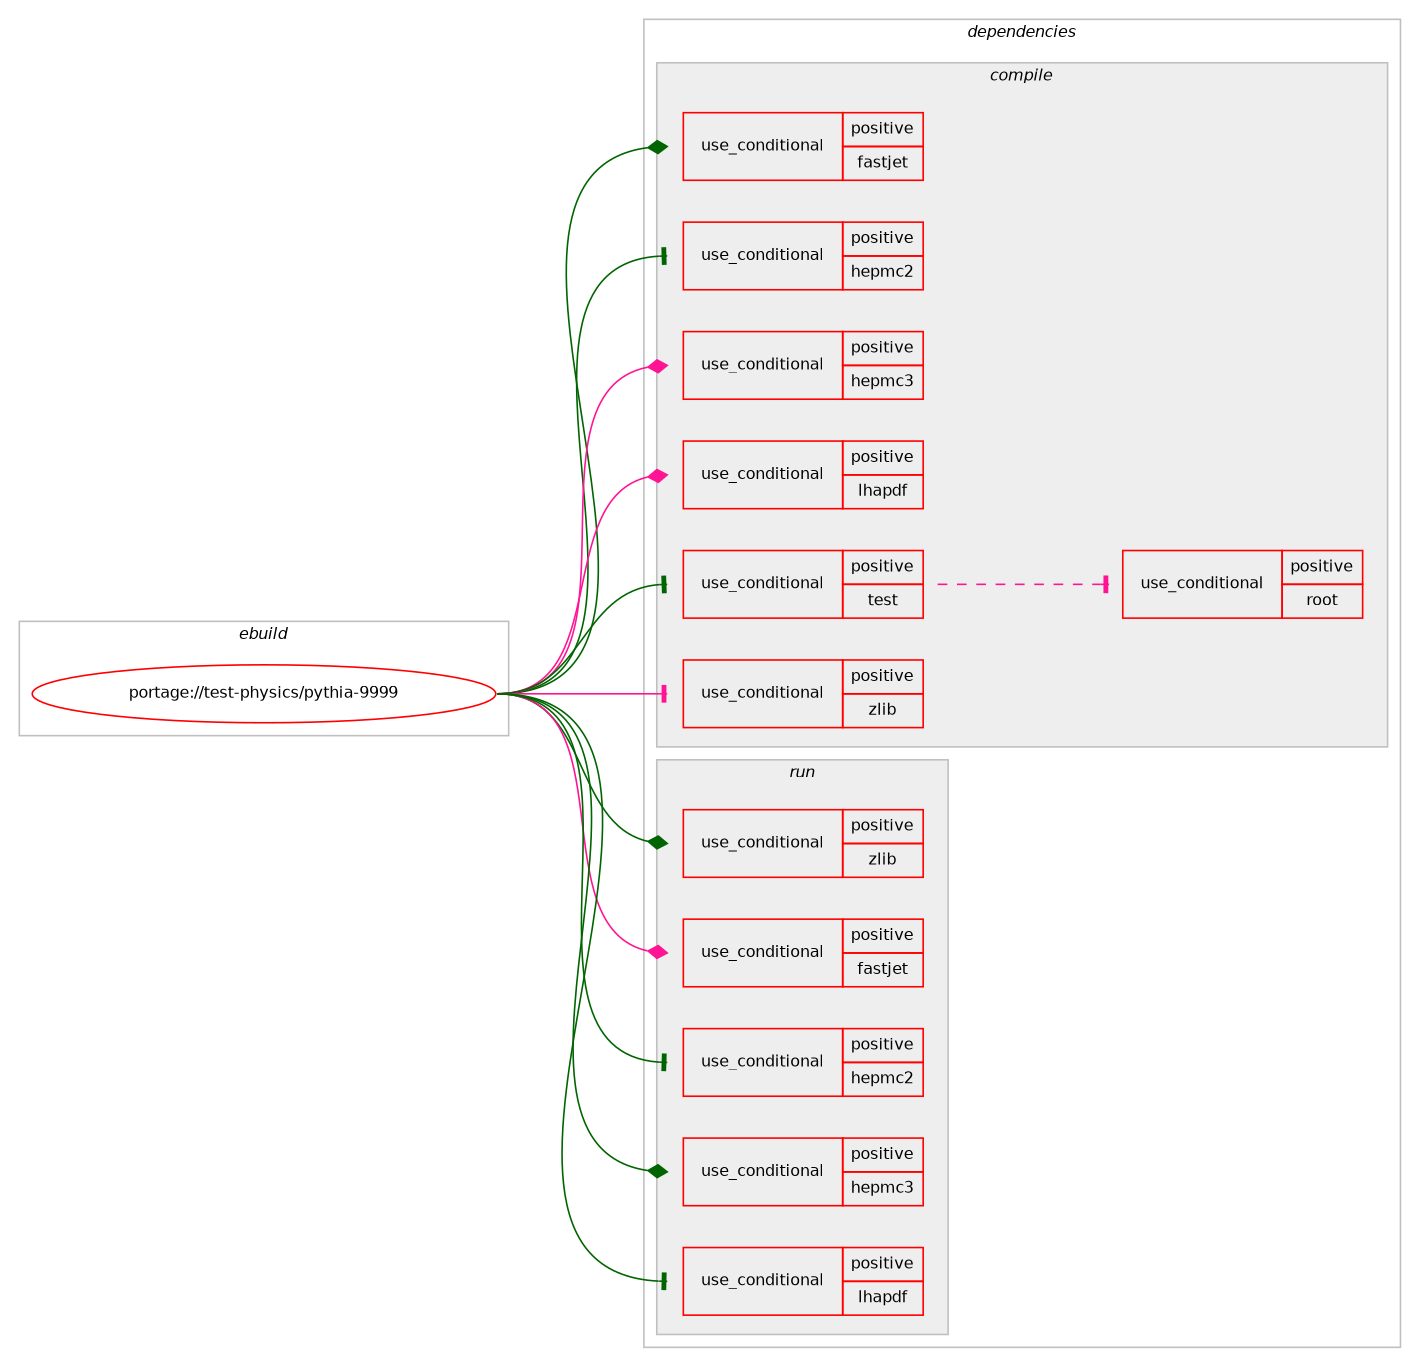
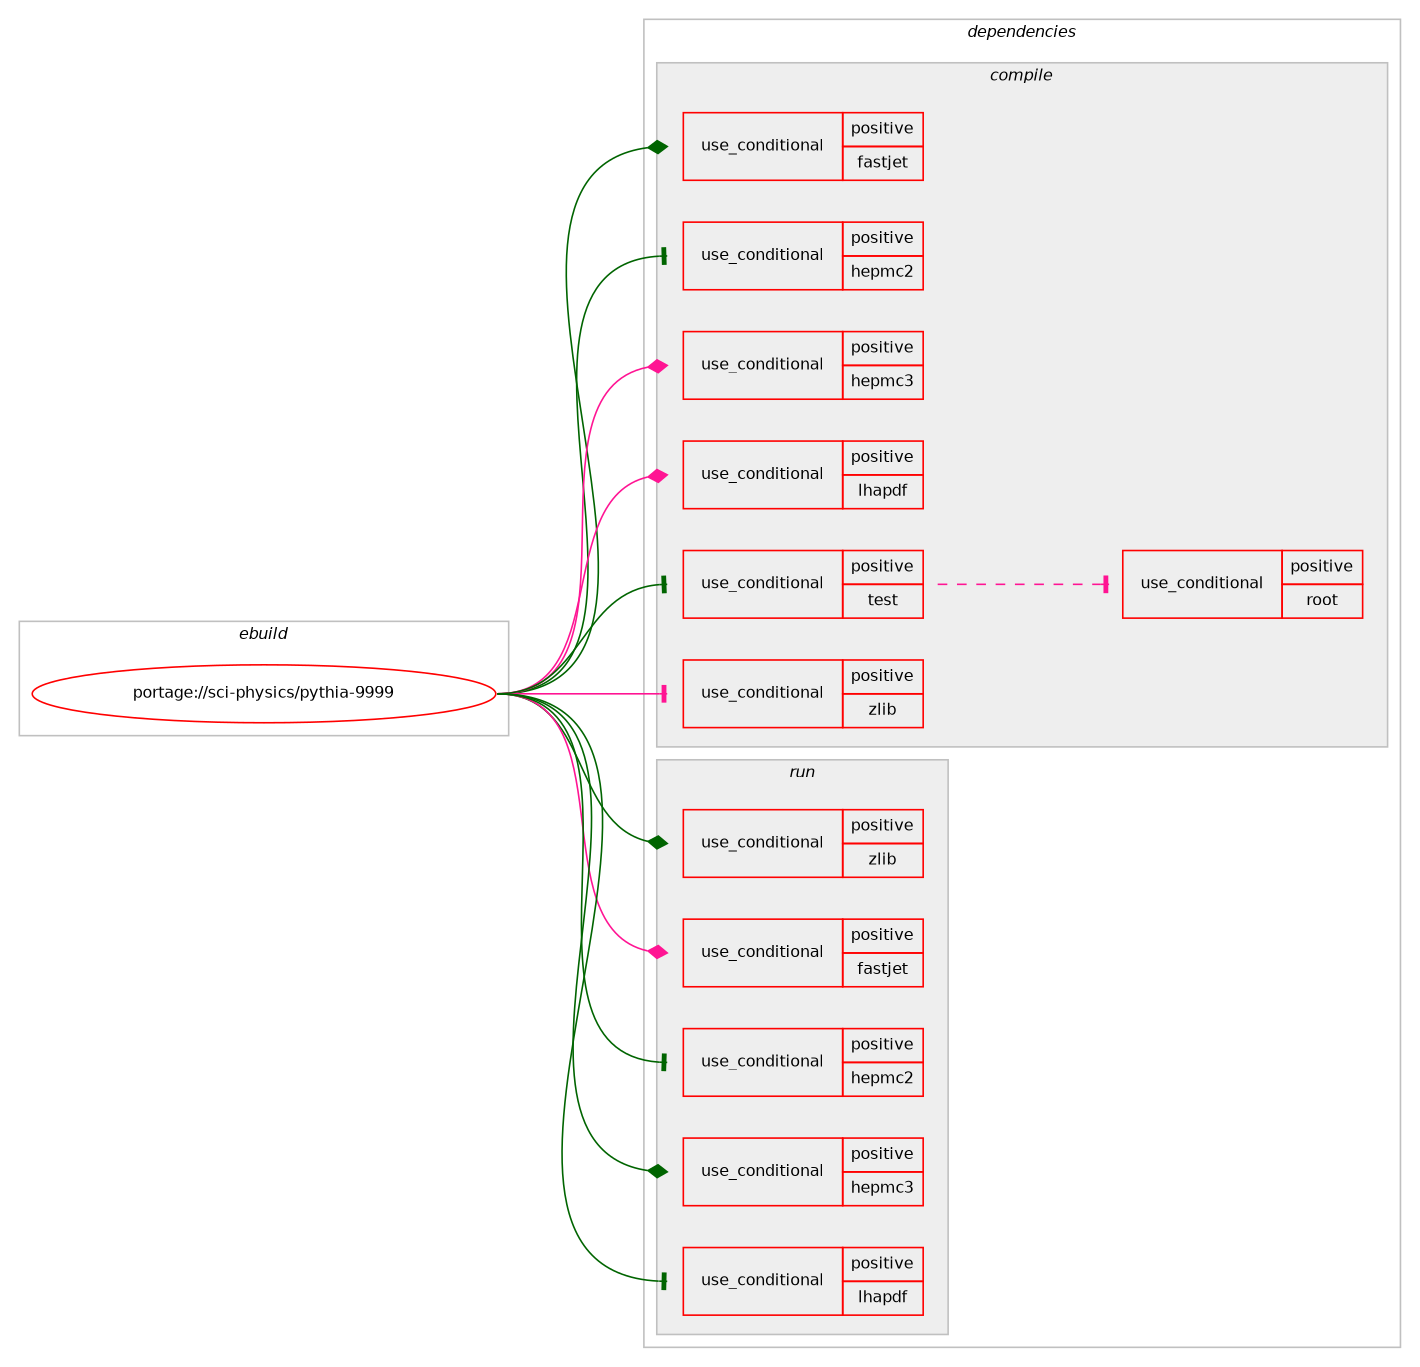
(264, 694) -> (264, 694)
